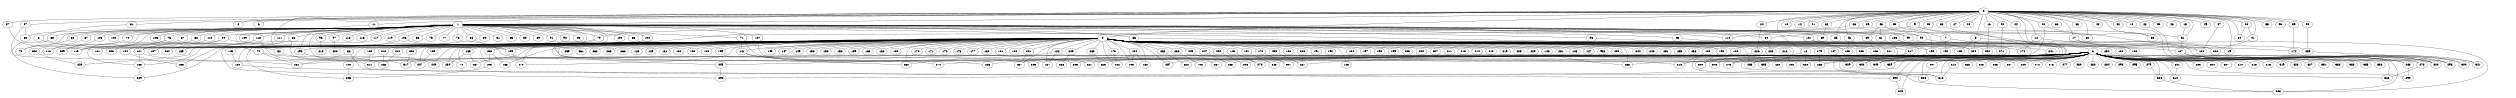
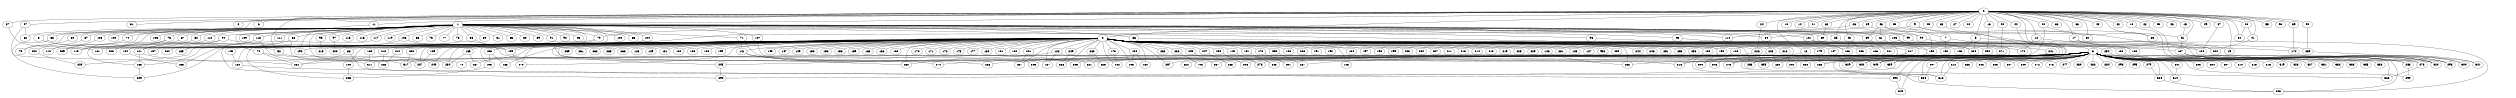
(84, 27) -> (1009, 13)
(772, 42) -> (1082, 51)
(1175, 58) -> none
